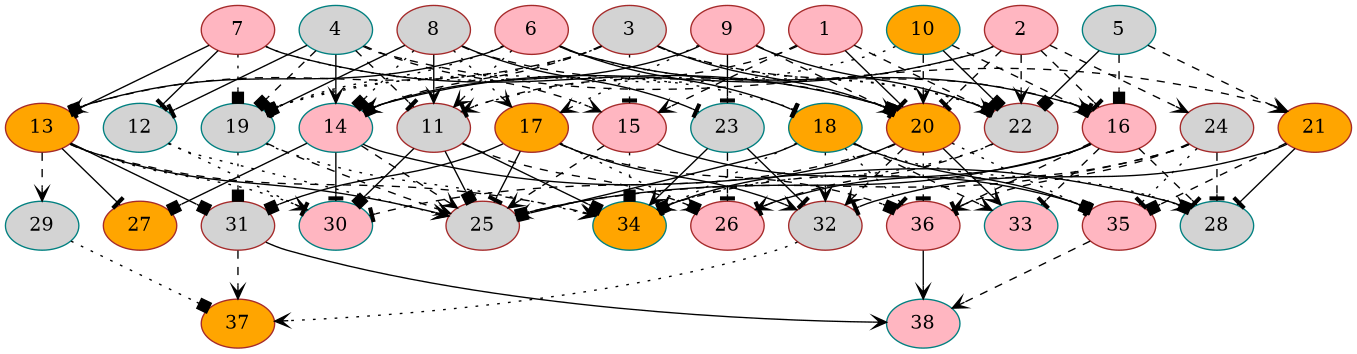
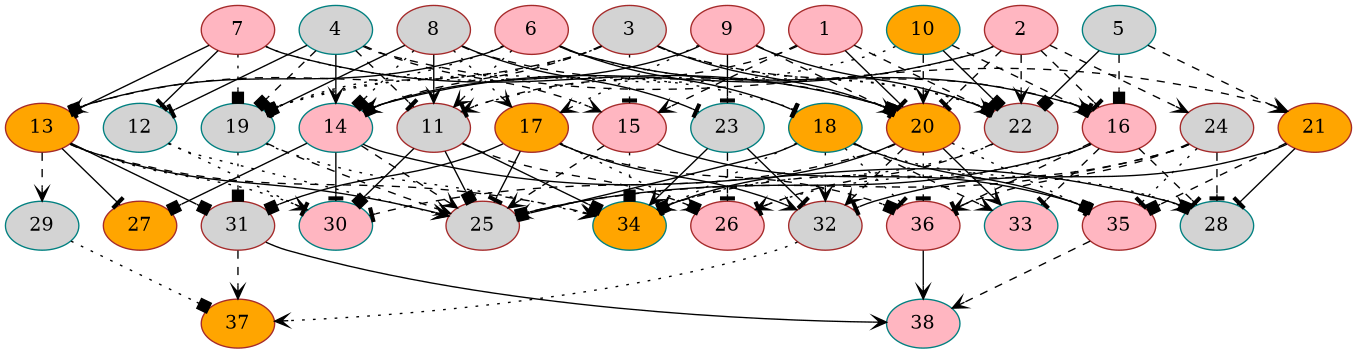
(930, 176) -> (930, 176)
